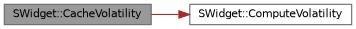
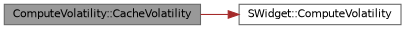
(78, 14) -> (102, 14)
